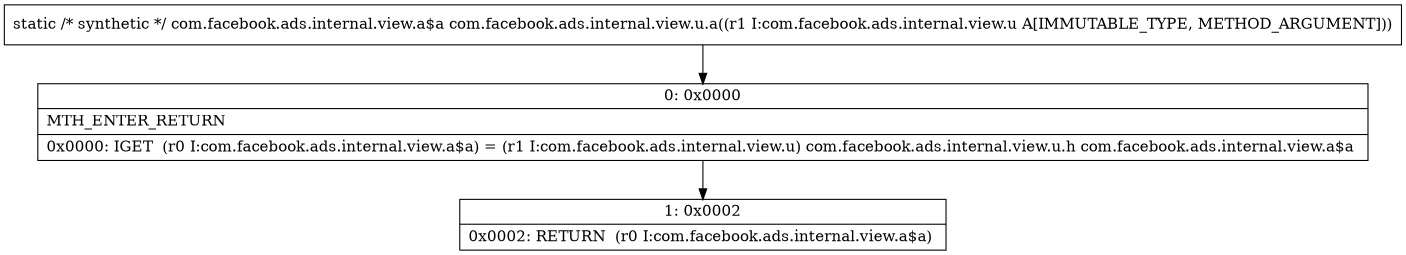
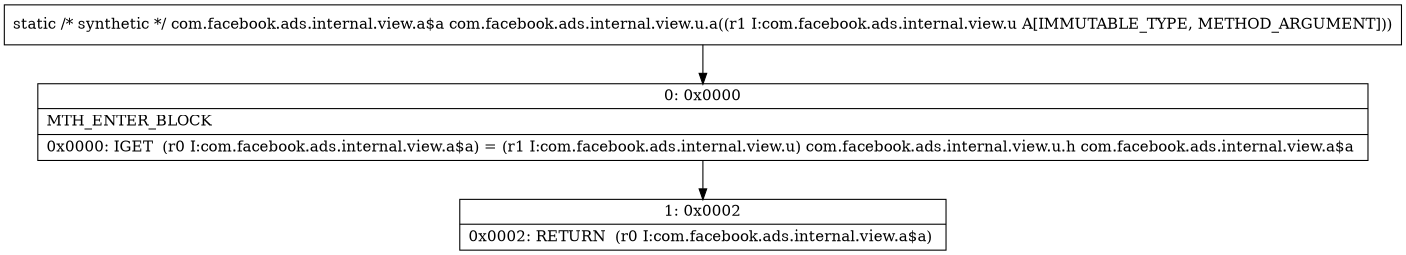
(136, 121) -> (130, 121)
